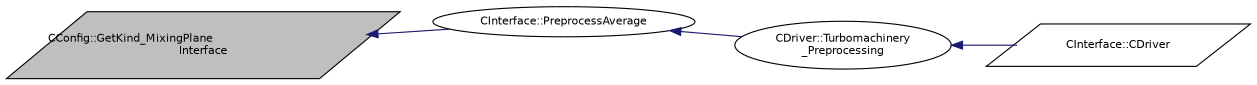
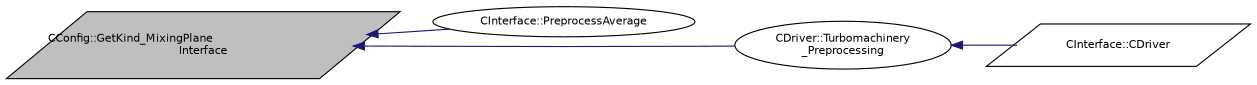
(711, 34) -> (550, 47)
